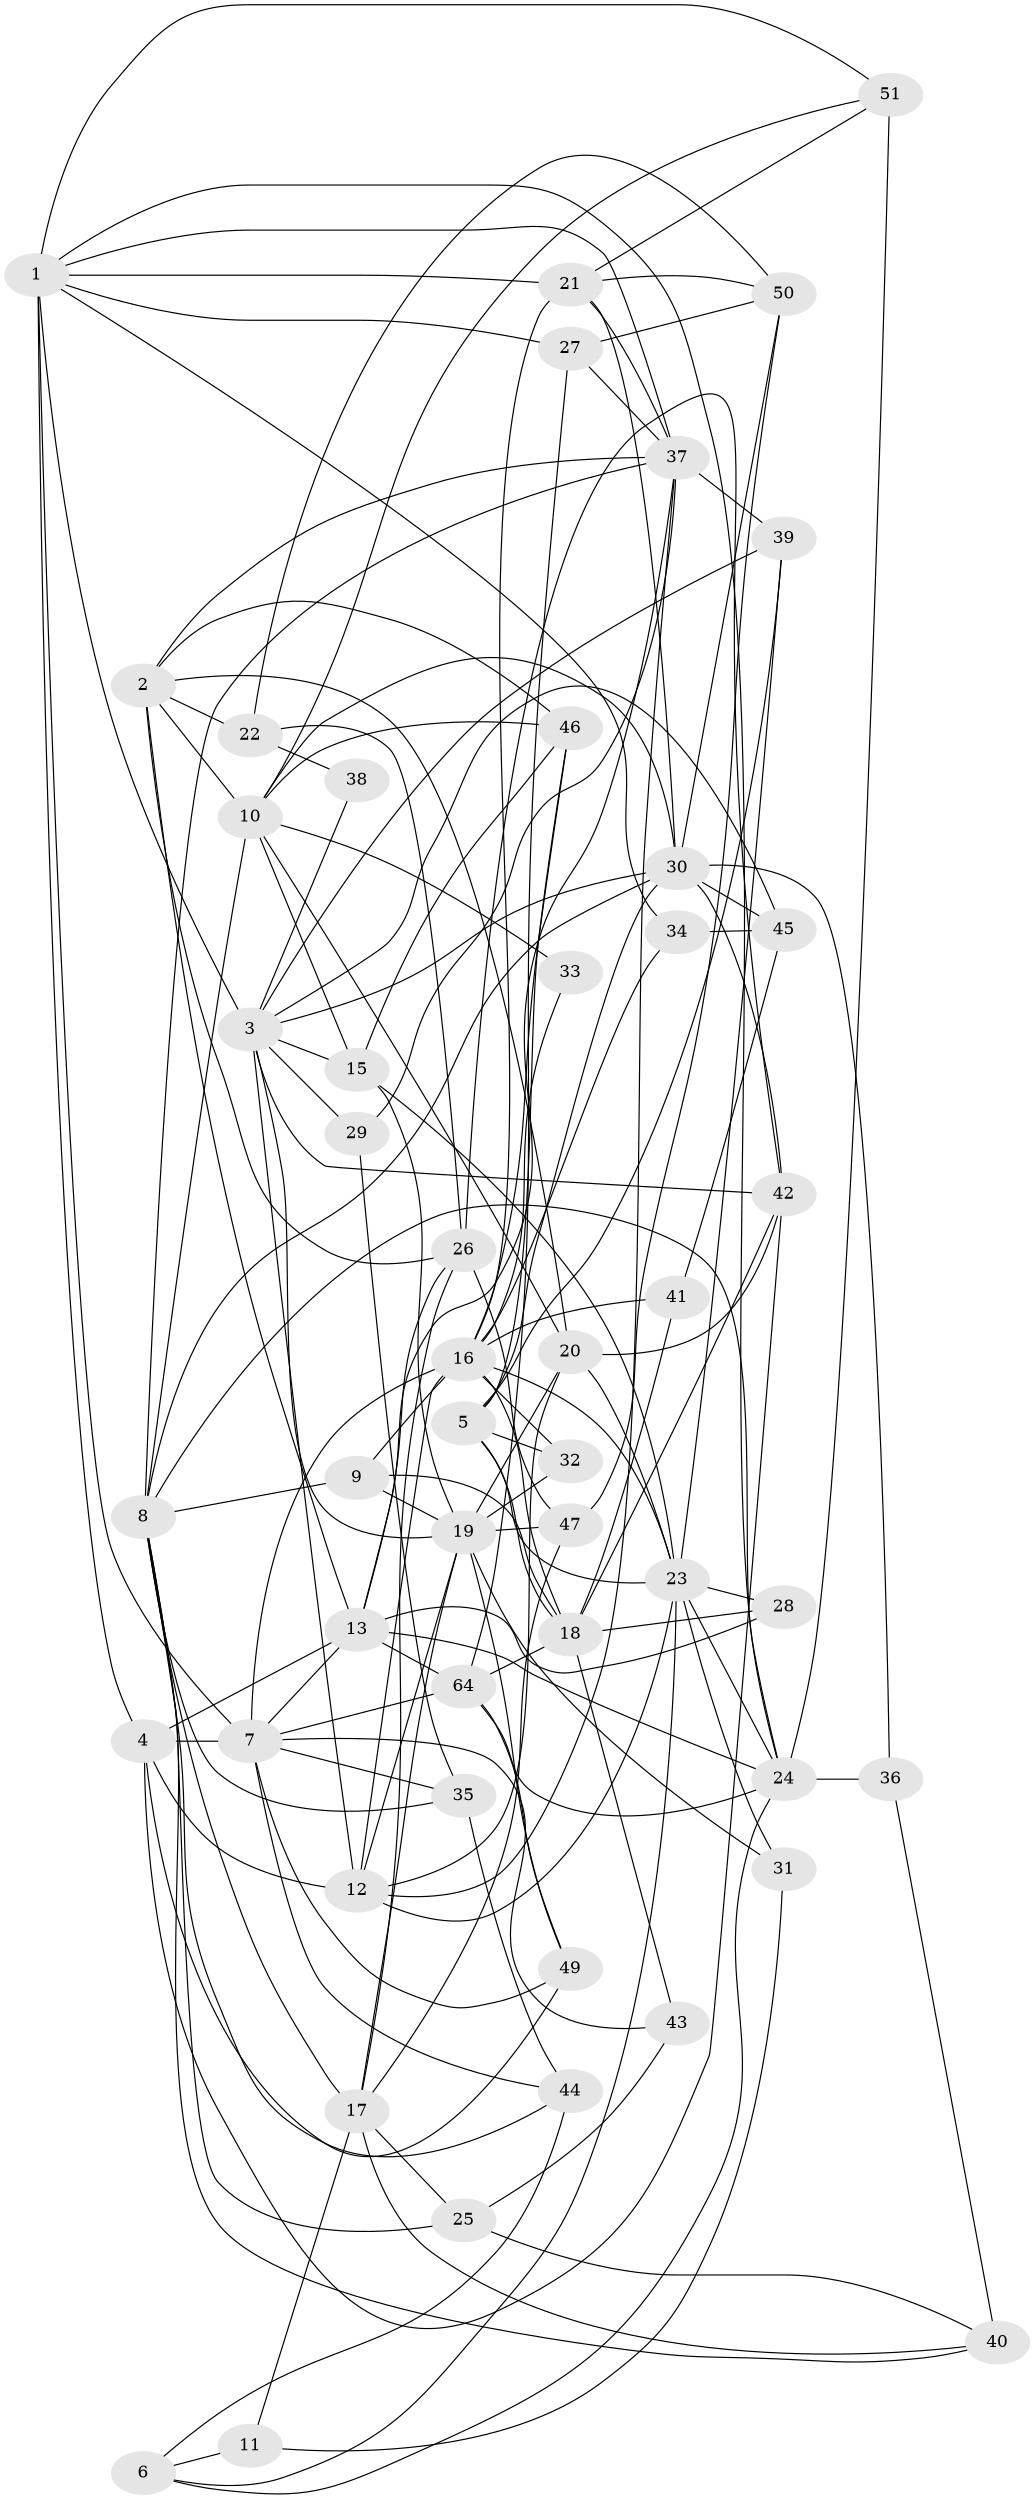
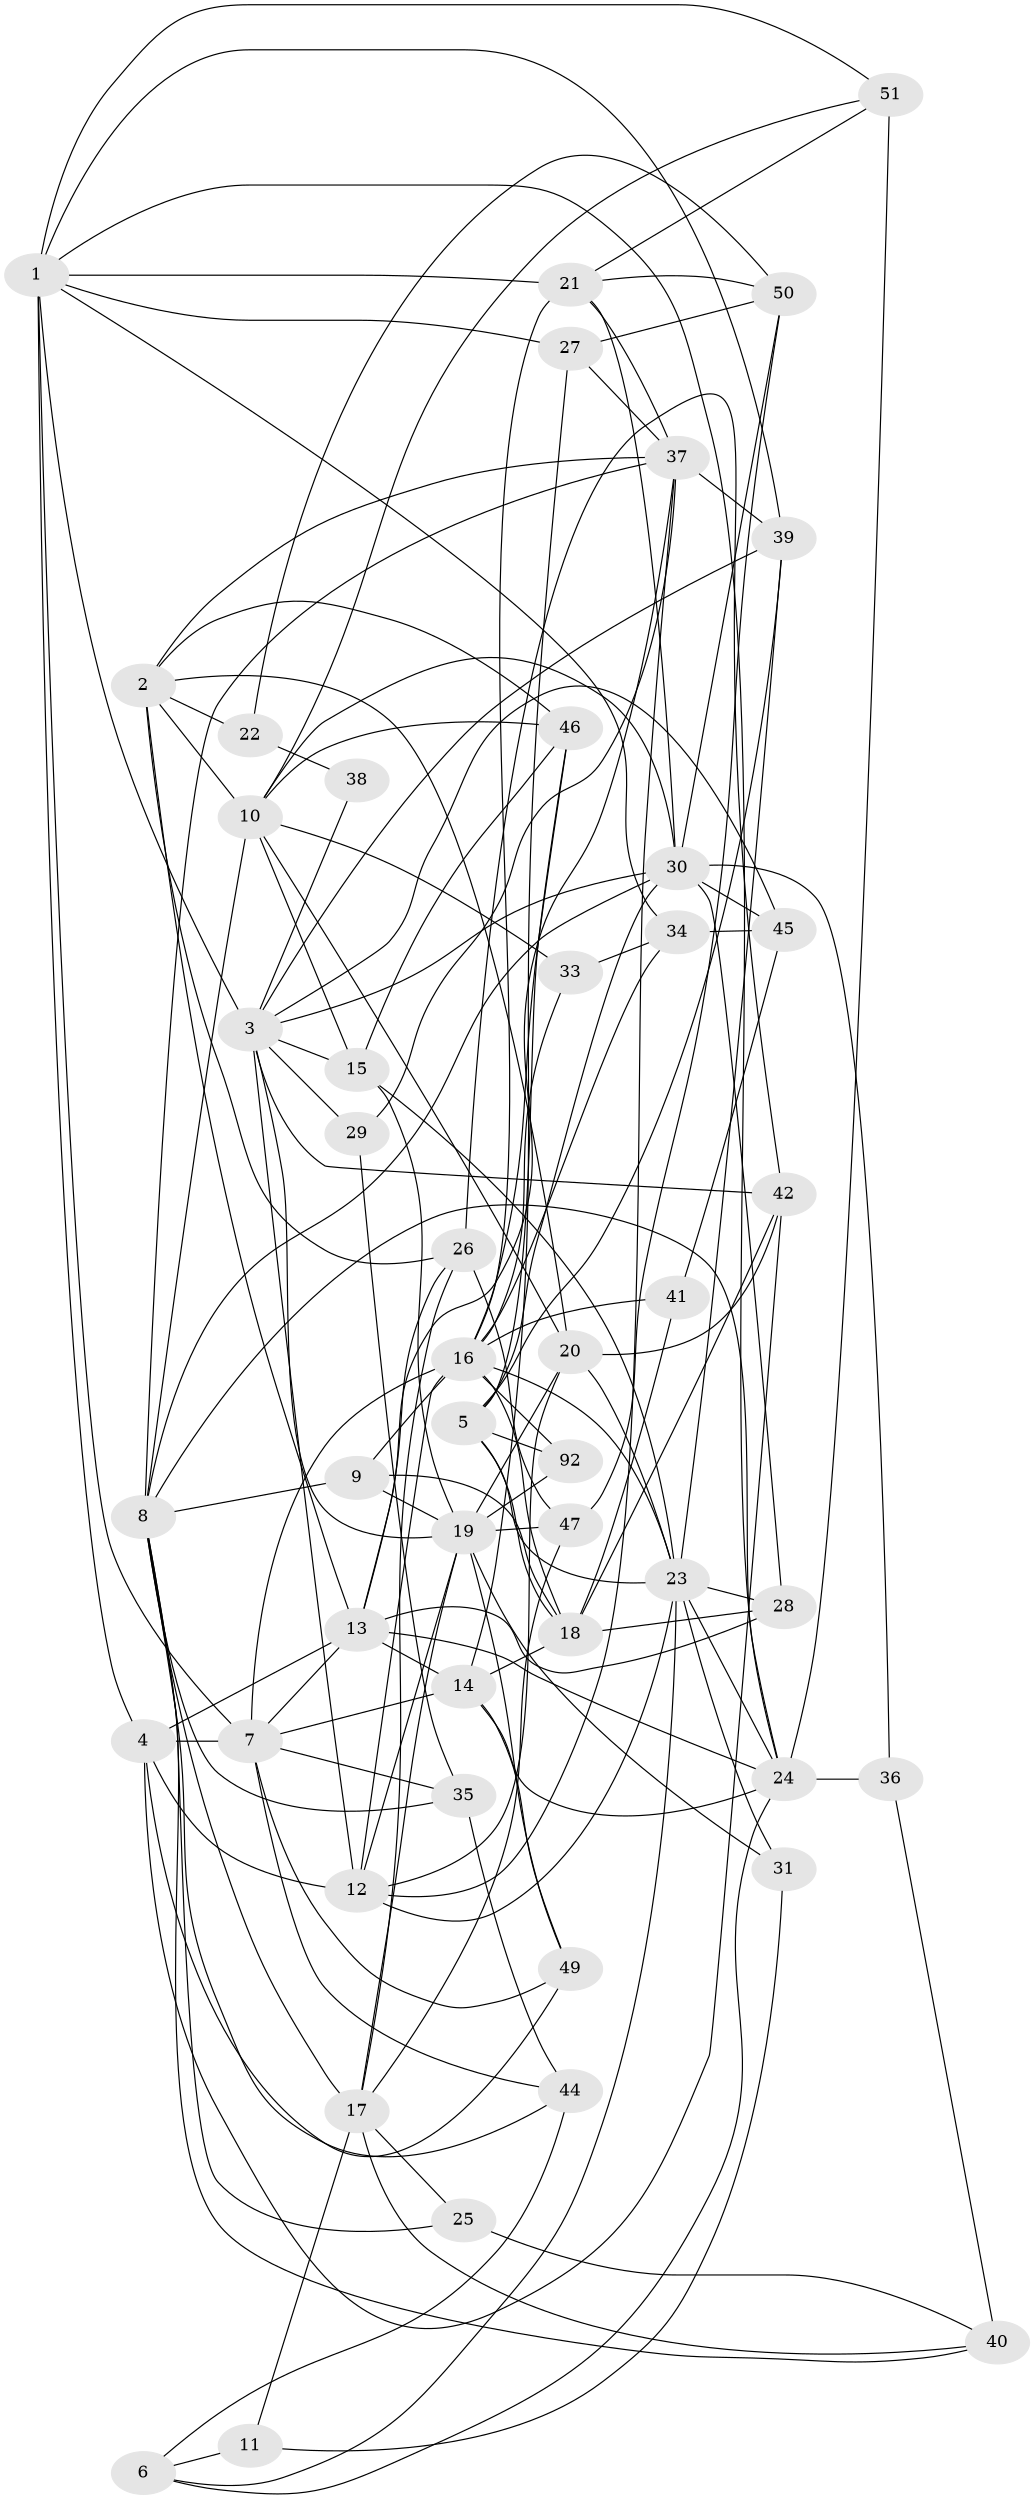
(434, 230) -> (507, 59)
(431, 930) -> none
none -> (631, 950)
(735, 959) -> (749, 1233)
(571, 1461) -> (571, 1461)
(464, 1687) -> (464, 1687)
(677, 2024) -> none
